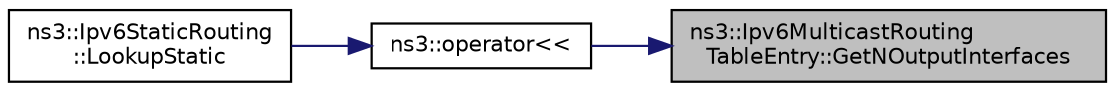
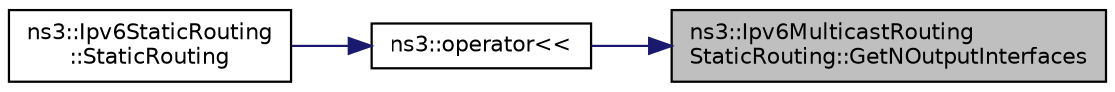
(150, 46) -> (150, 46)
(889, 46) -> (889, 46)
